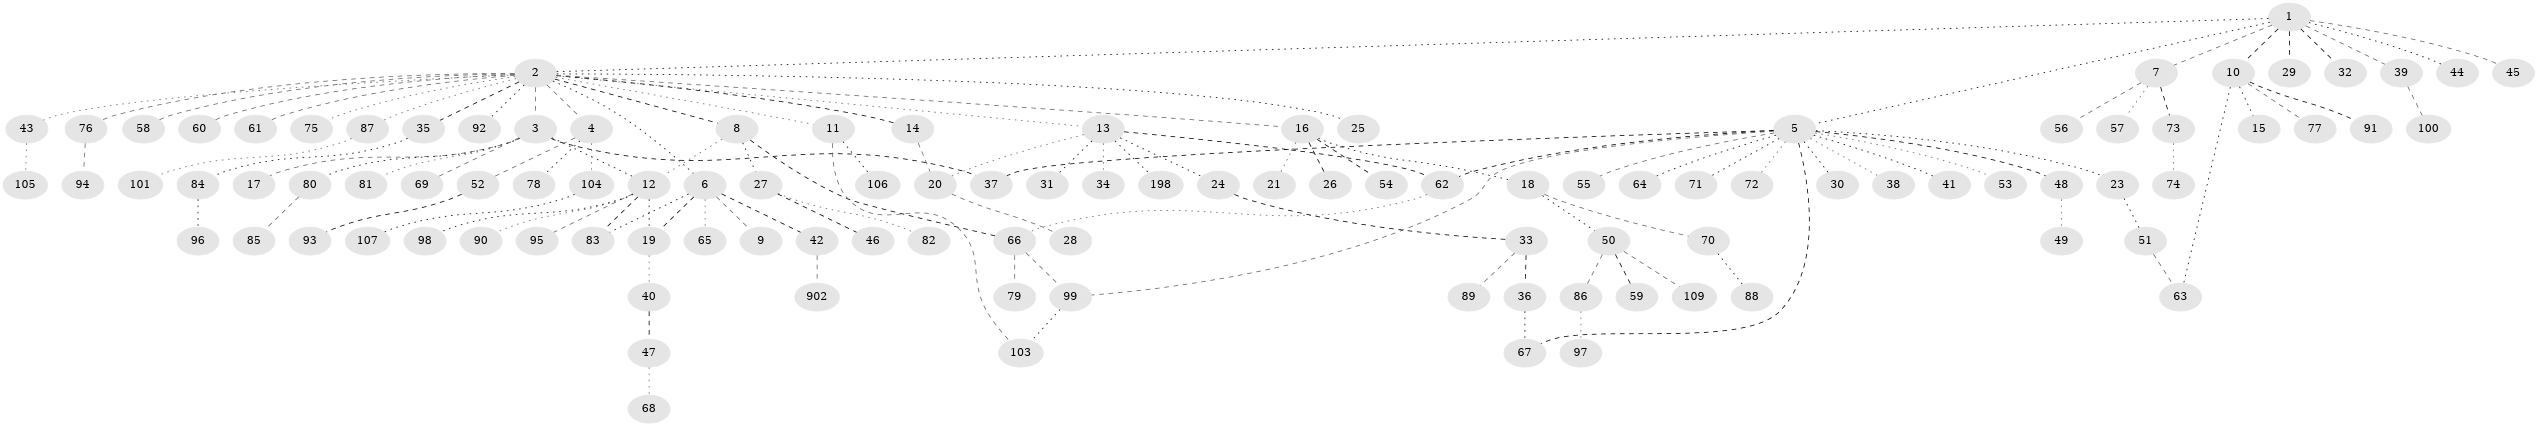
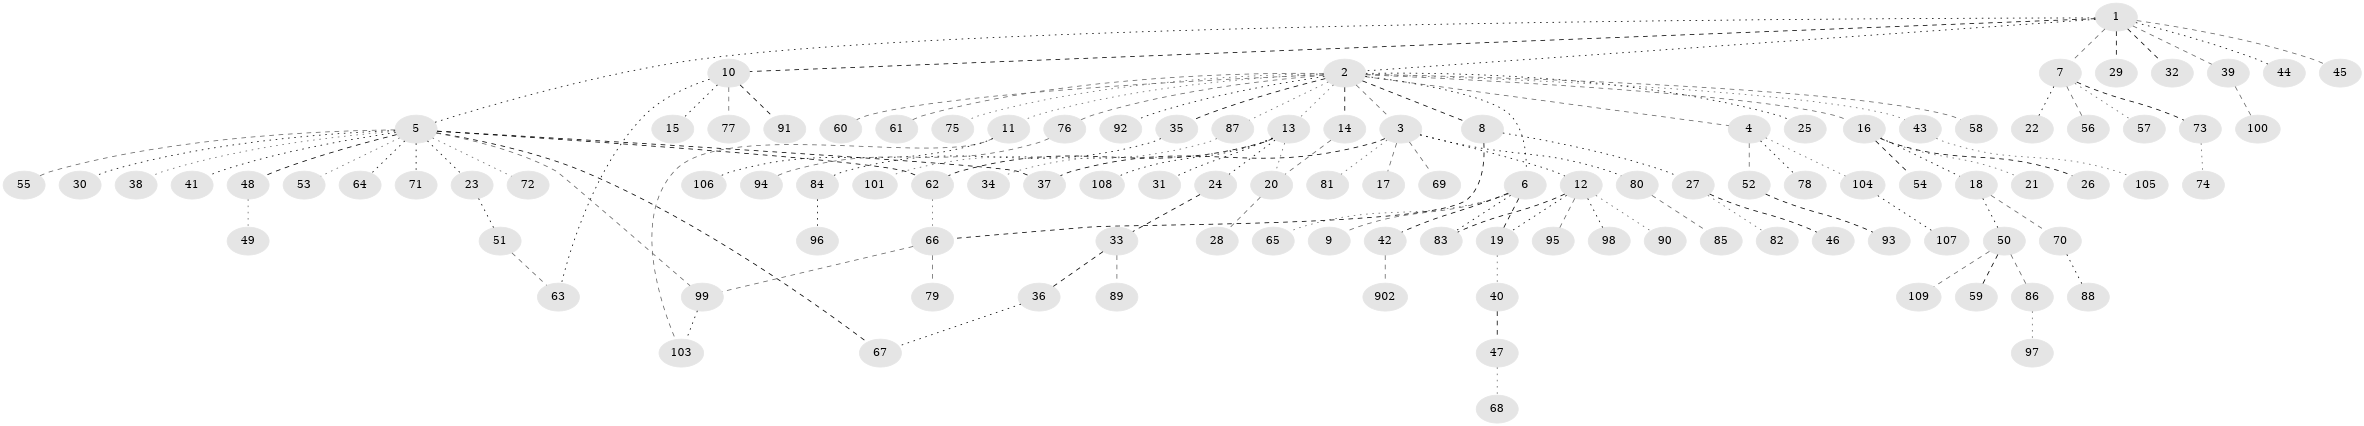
none -> (2032, 129)
(696, 155) -> none
(1161, 185) -> (1102, 185)
